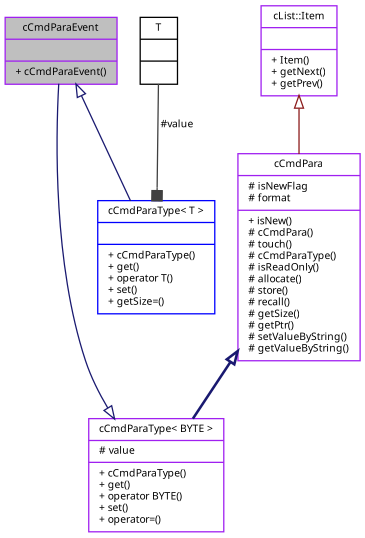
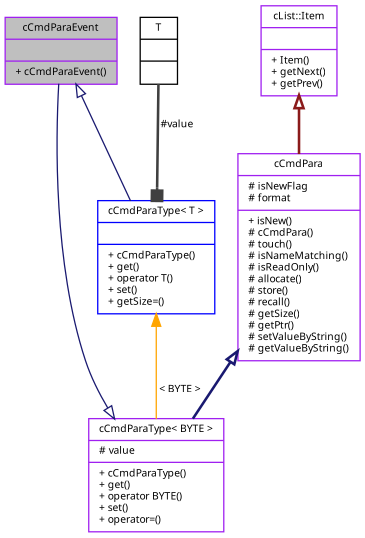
(299, 131) -> (299, 131)
(158, 136) -> (158, 136)
(293, 256) -> (298, 256)
none -> (156, 373)
